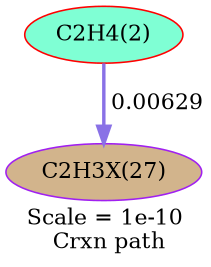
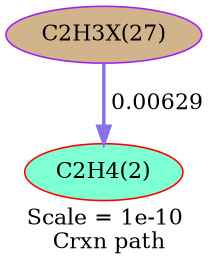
(104, 95) -> (104, 95)
